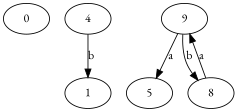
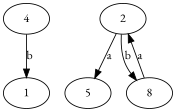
(26, 19) -> none
(184, 19) -> (123, 19)
